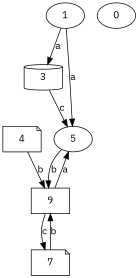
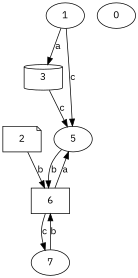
(73, 77) -> (73, 77)
(22, 139) -> (22, 139)
(50, 201) -> (50, 201)
(50, 263) -> (50, 263)
